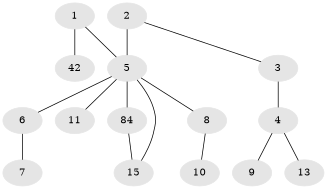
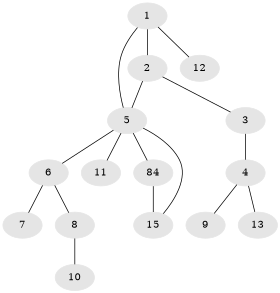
none -> (147, 42)
(75, 68) -> (200, 68)
(167, 94) -> (62, 199)
